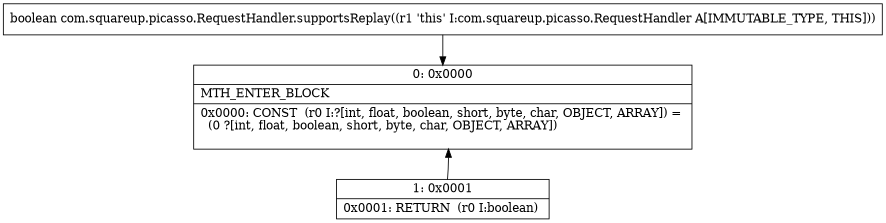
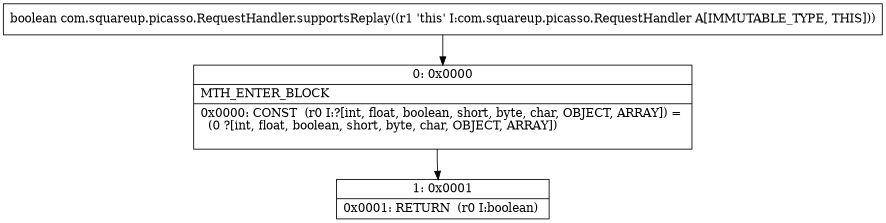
(448, 169) -> (437, 160)
